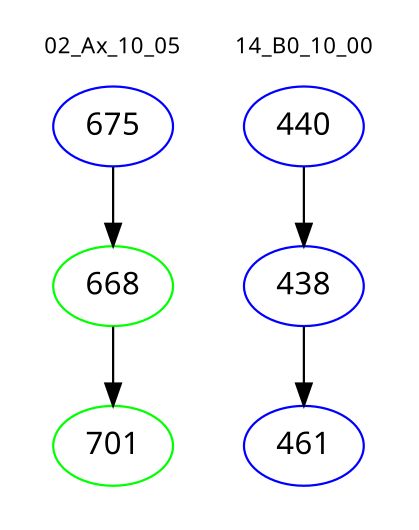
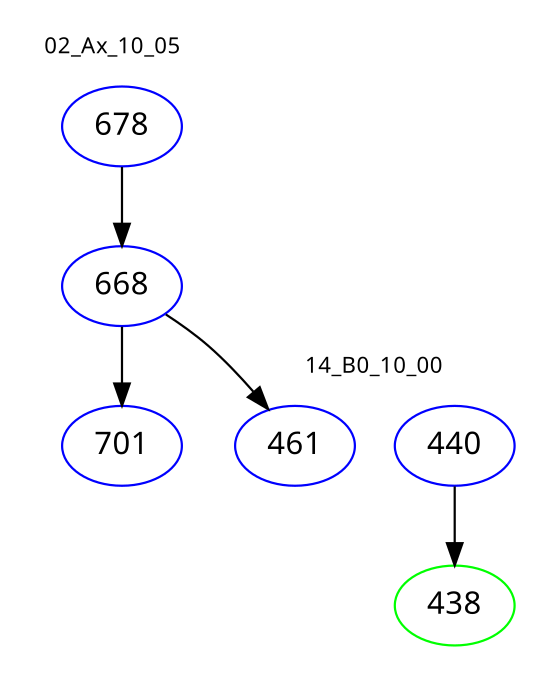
(113, 126) -> (122, 126)
(113, 286) -> (122, 286)
(304, 286) -> (455, 606)
(304, 355) -> (232, 368)
(113, 446) -> (122, 446)
